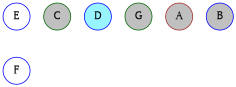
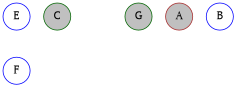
(98, 17) -> none
(220, 17) -> (220, 17)
